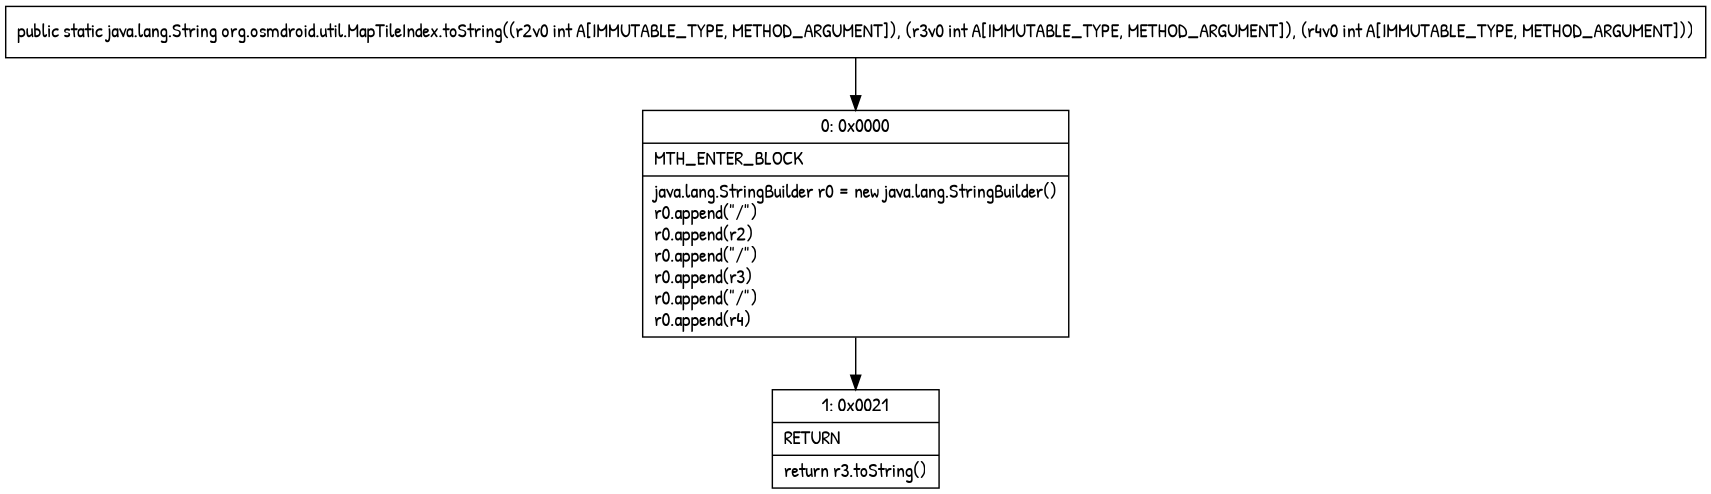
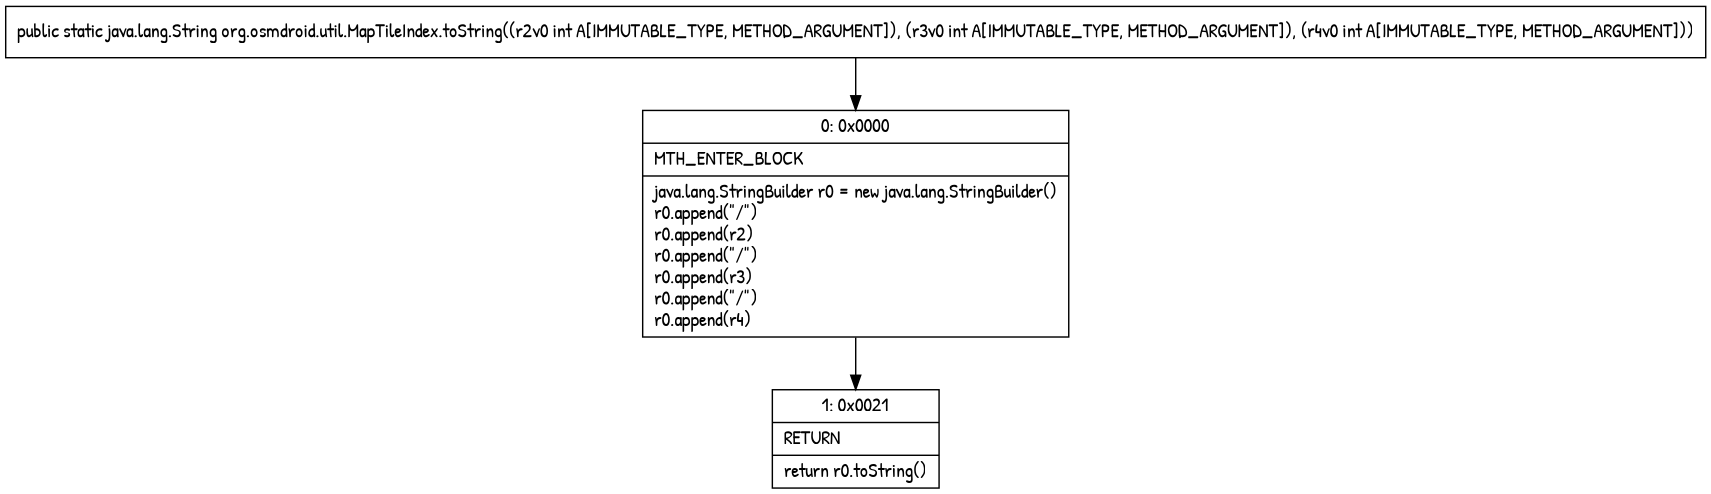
(856, 471) -> (856, 471)
